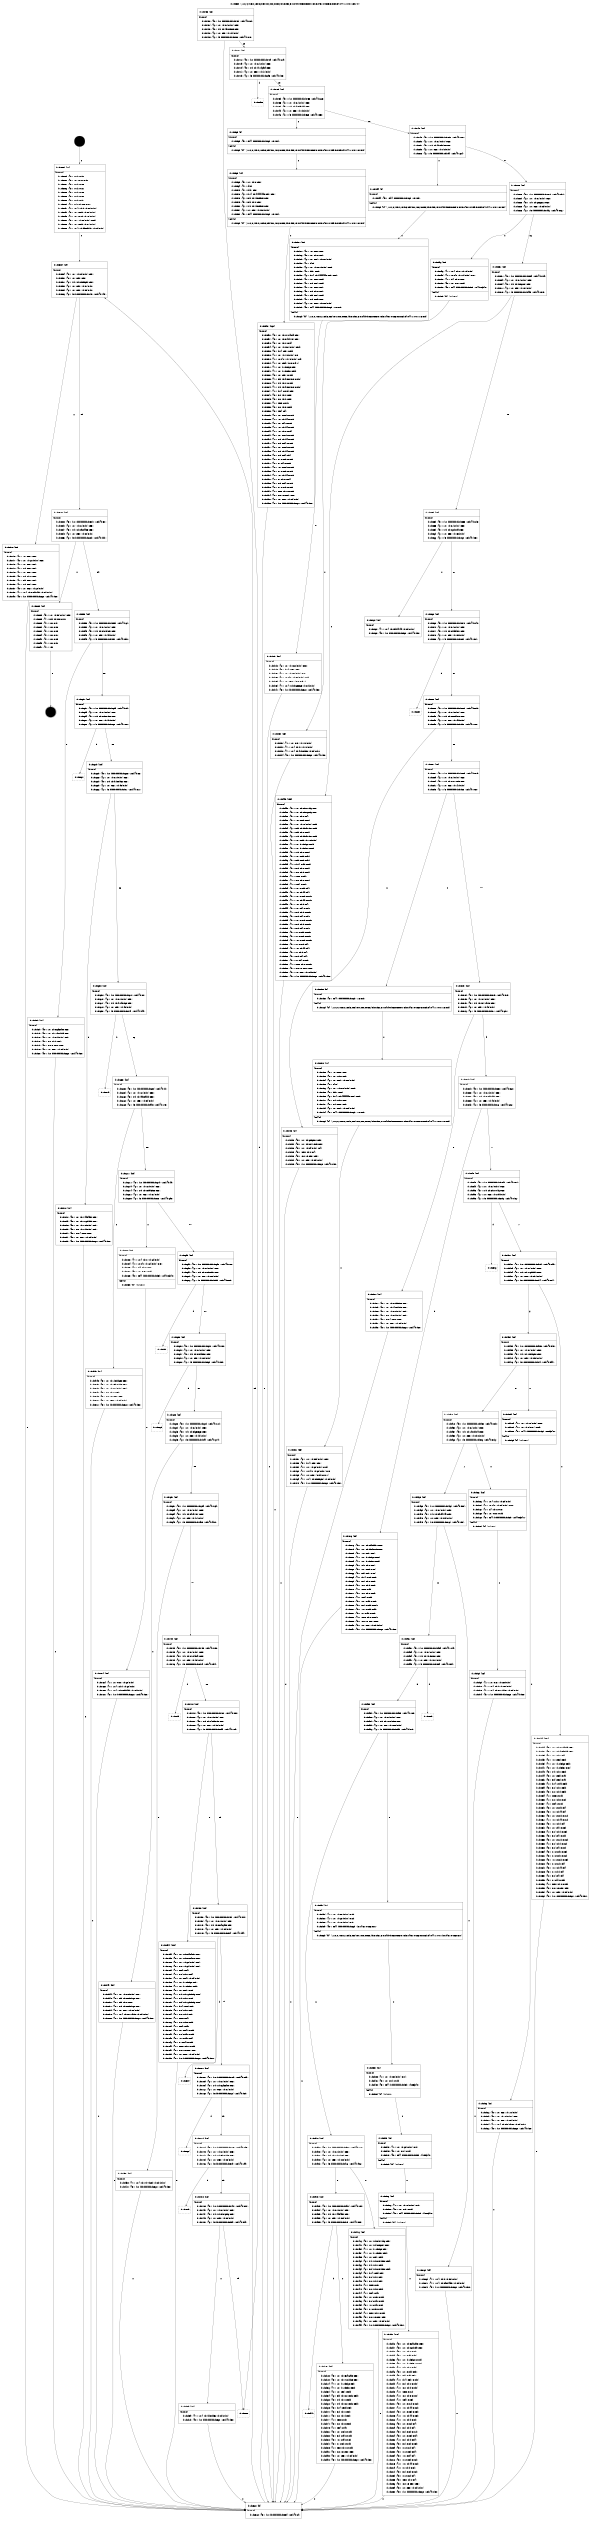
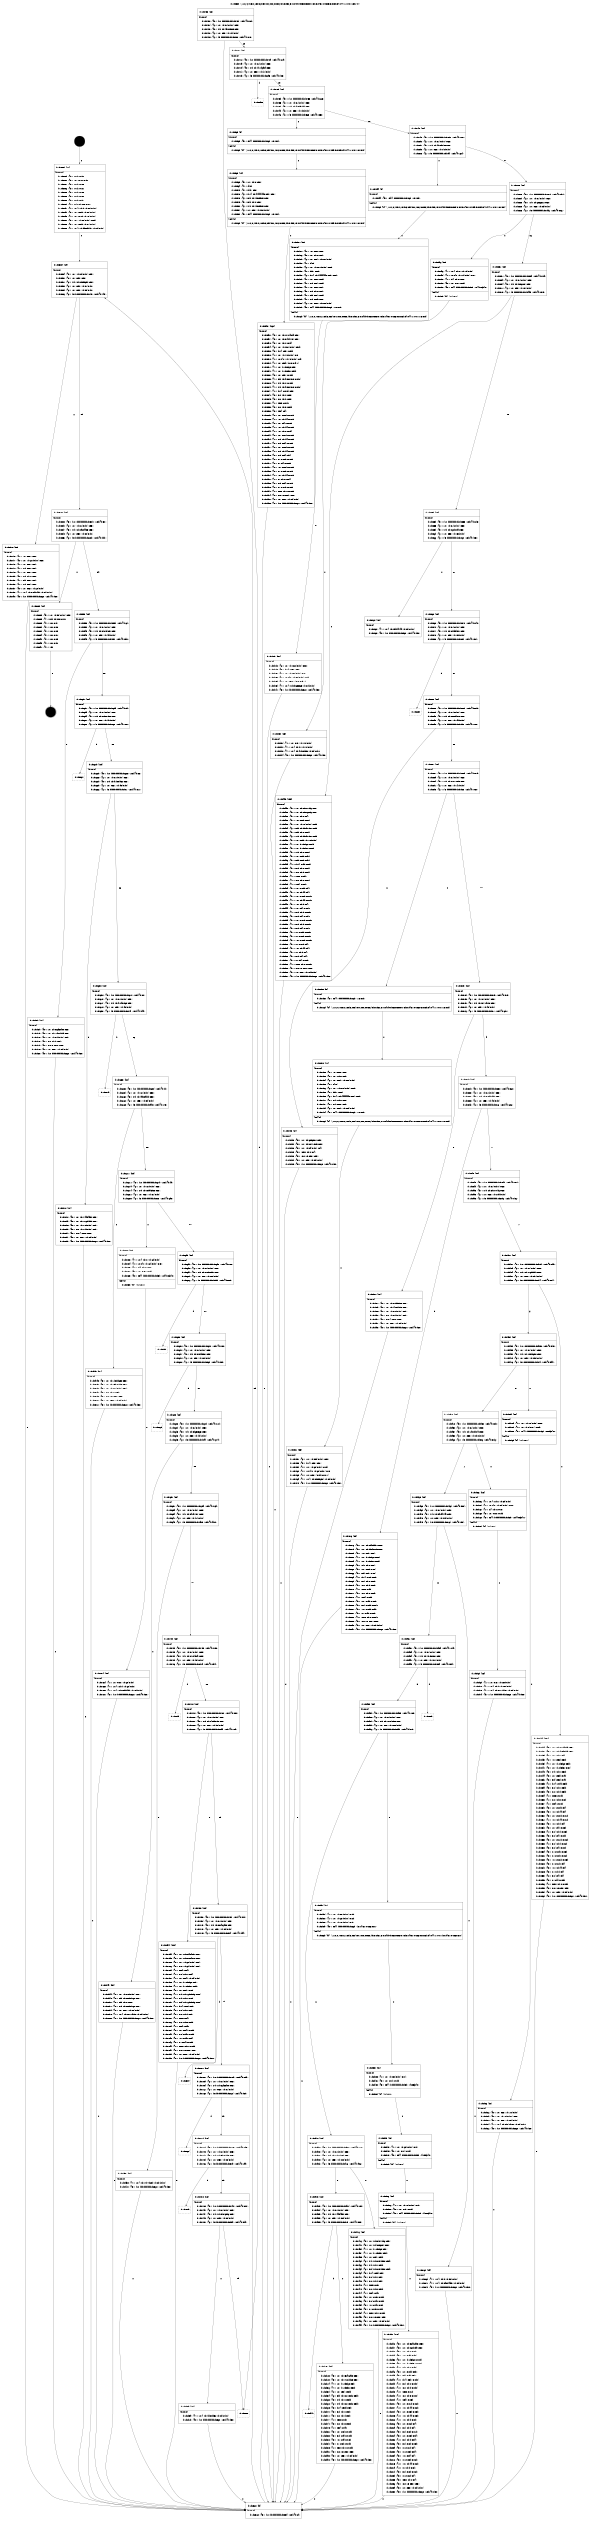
(492, 1268) -> none
